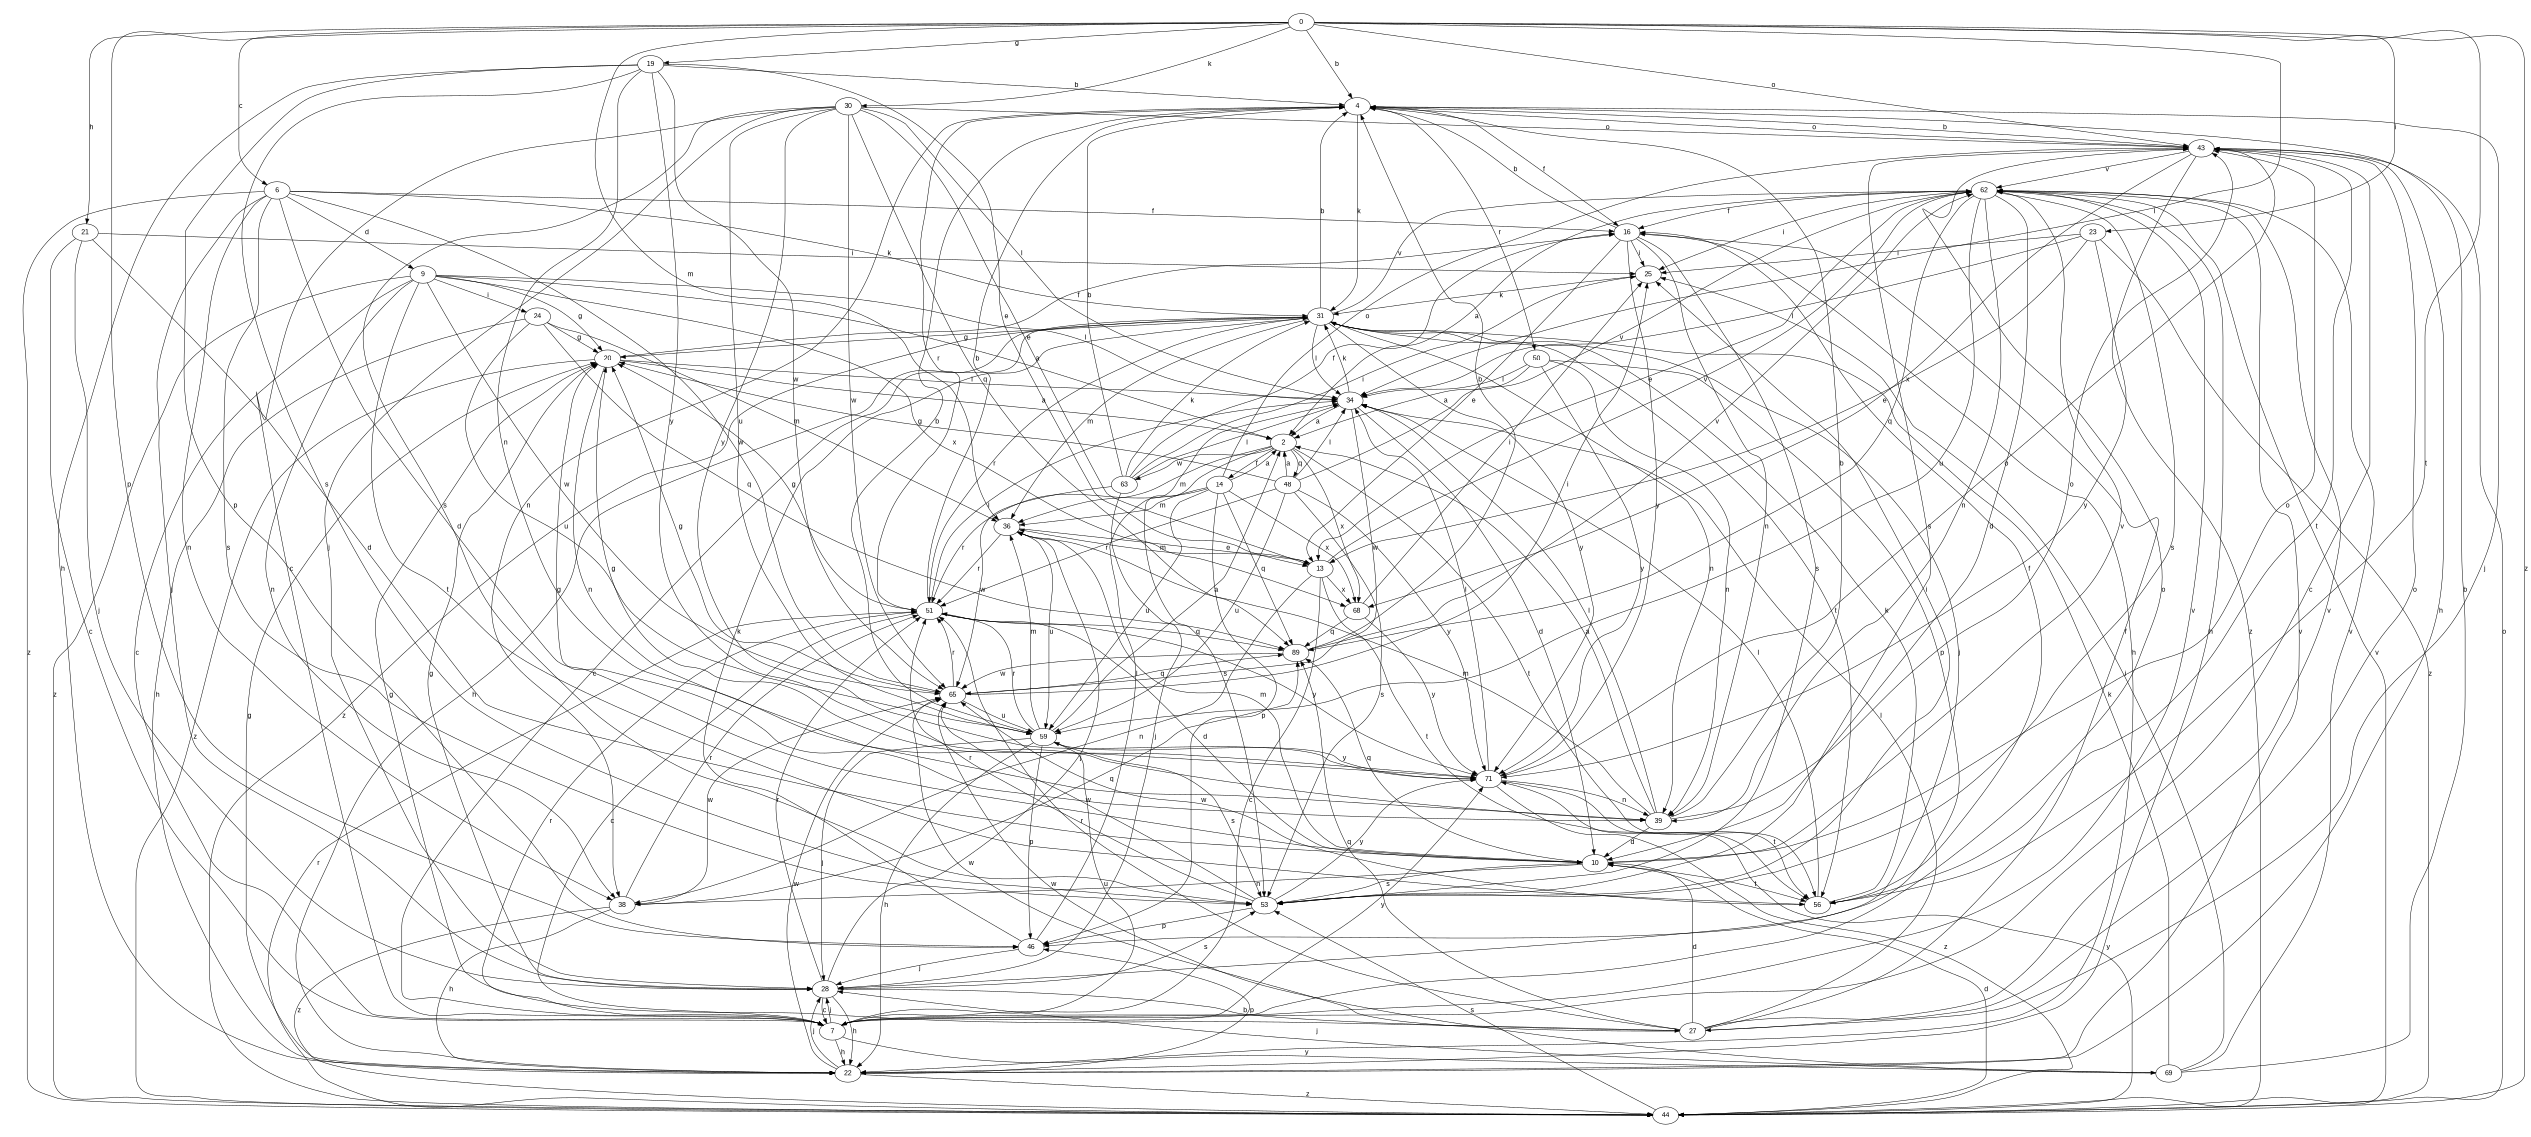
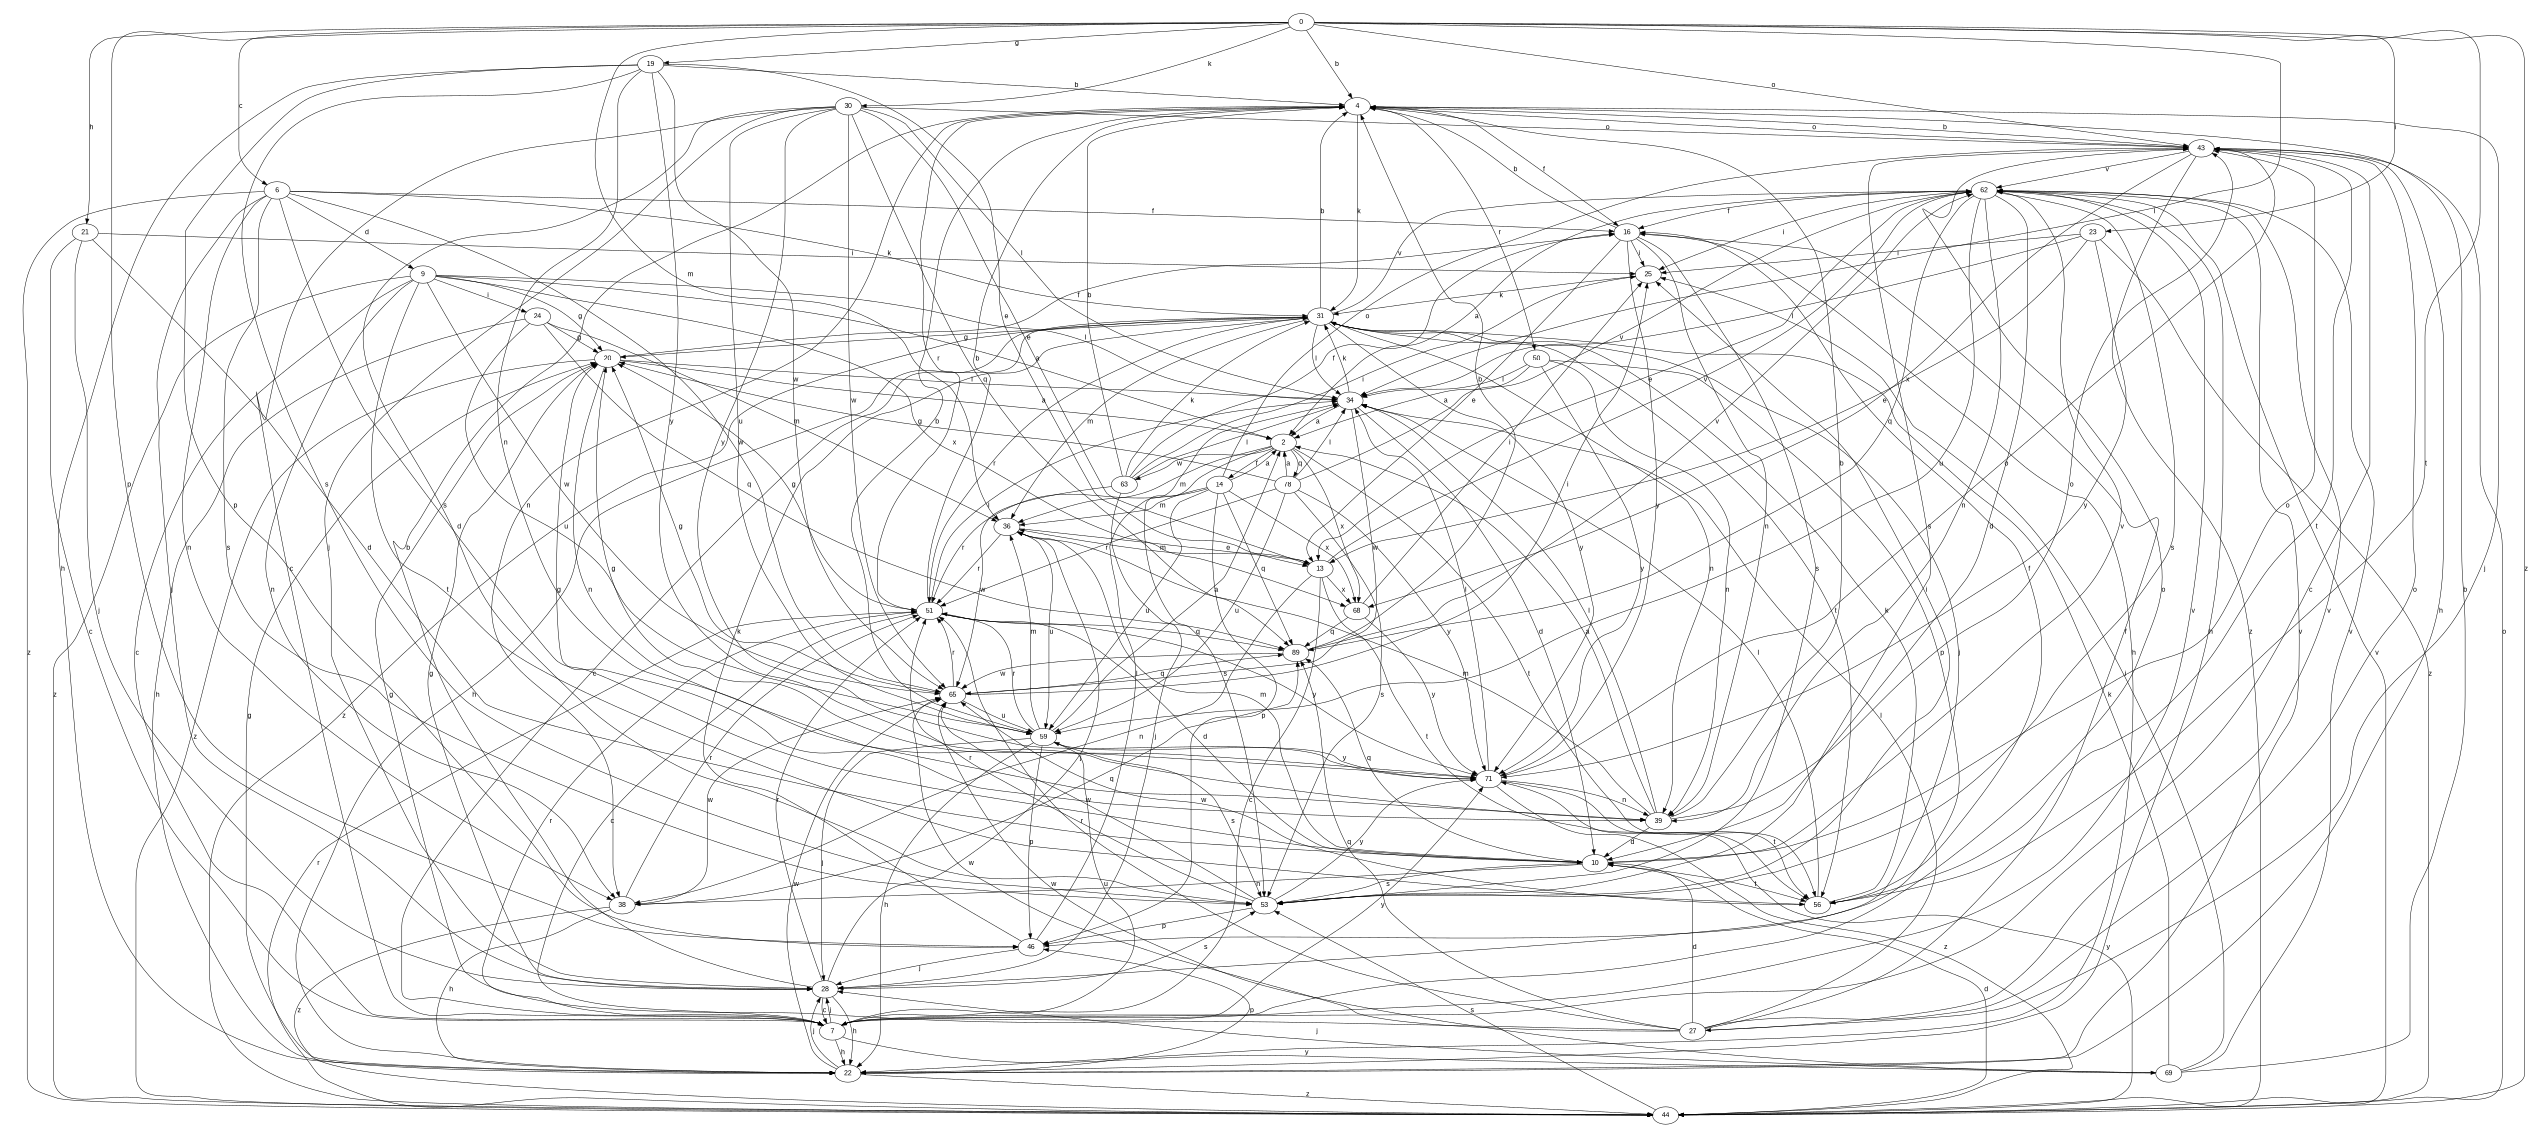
(1288, 485) -> (1288, 485)
(1215, 1008) -> (536, 377)
